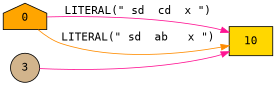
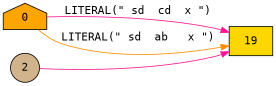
(251, 41) -> (251, 41)
(25, 68) -> (25, 68)
